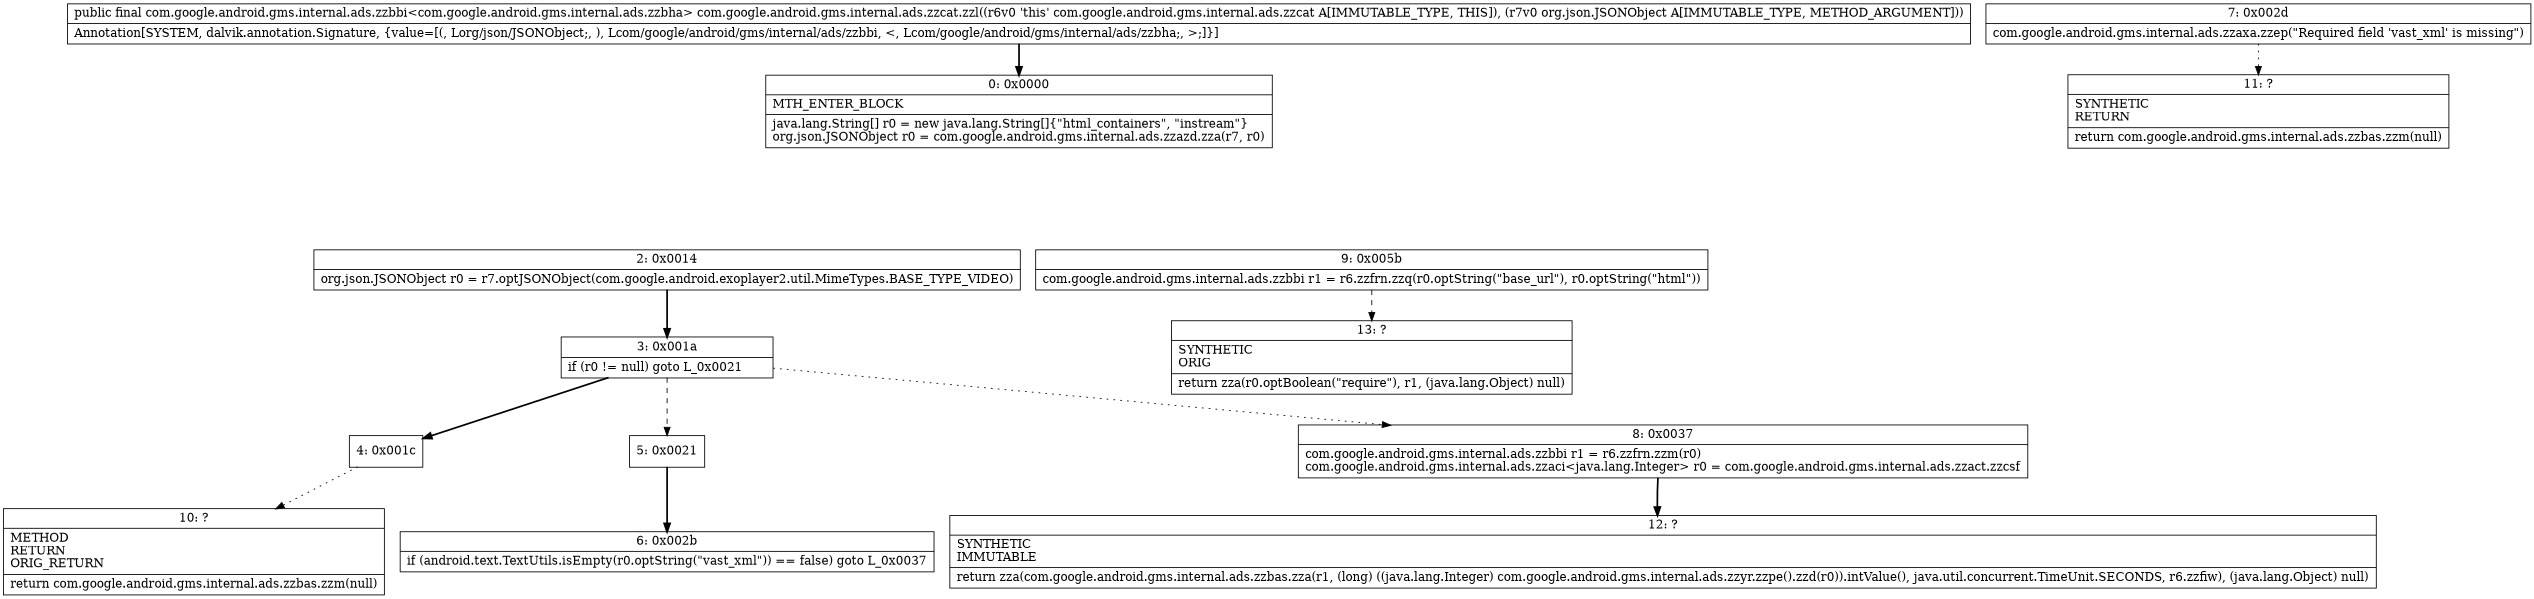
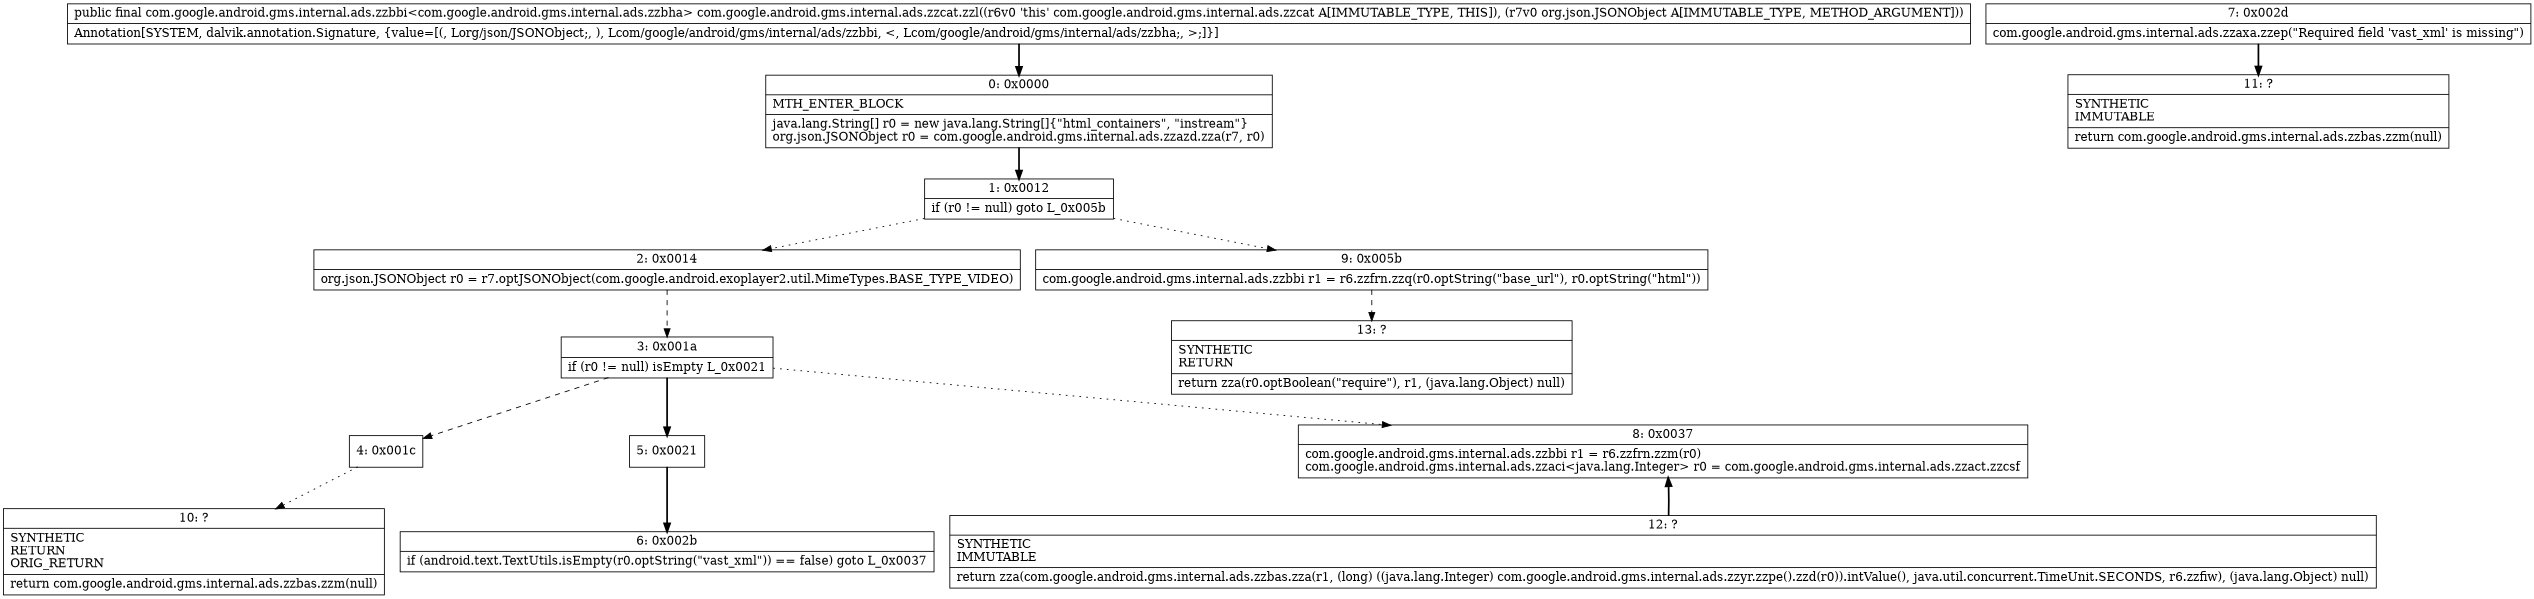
(2258, 55) -> (2258, 55)
(2103, 117) -> (2115, 117)
none -> (1019, 199)
(667, 309) -> (667, 309)
(1195, 363) -> (1206, 363)
(656, 367) -> (667, 367)
(667, 402) -> (667, 402)
(520, 407) -> (520, 407)
(1657, 492) -> (1669, 501)
(40, 538) -> (48, 538)
